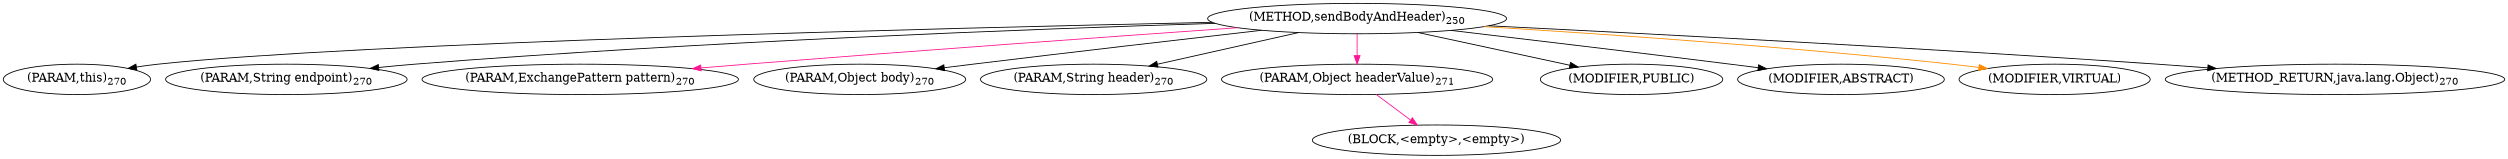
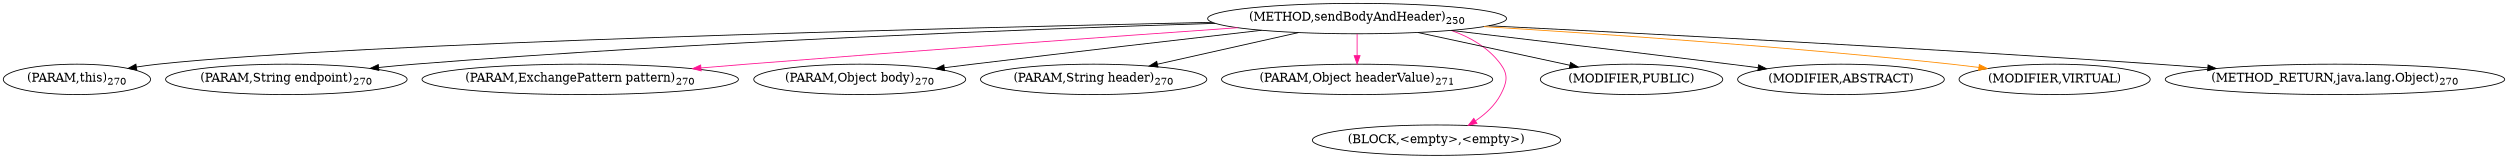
(1393, 107) -> (1503, 68)
